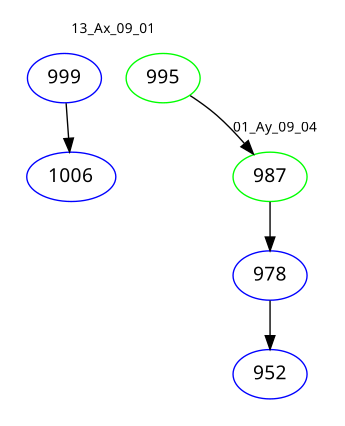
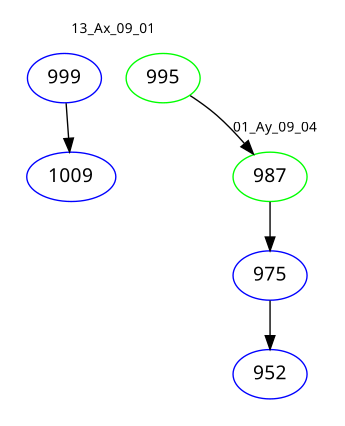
(71, 177) -> (71, 177)
(270, 276) -> (270, 276)
